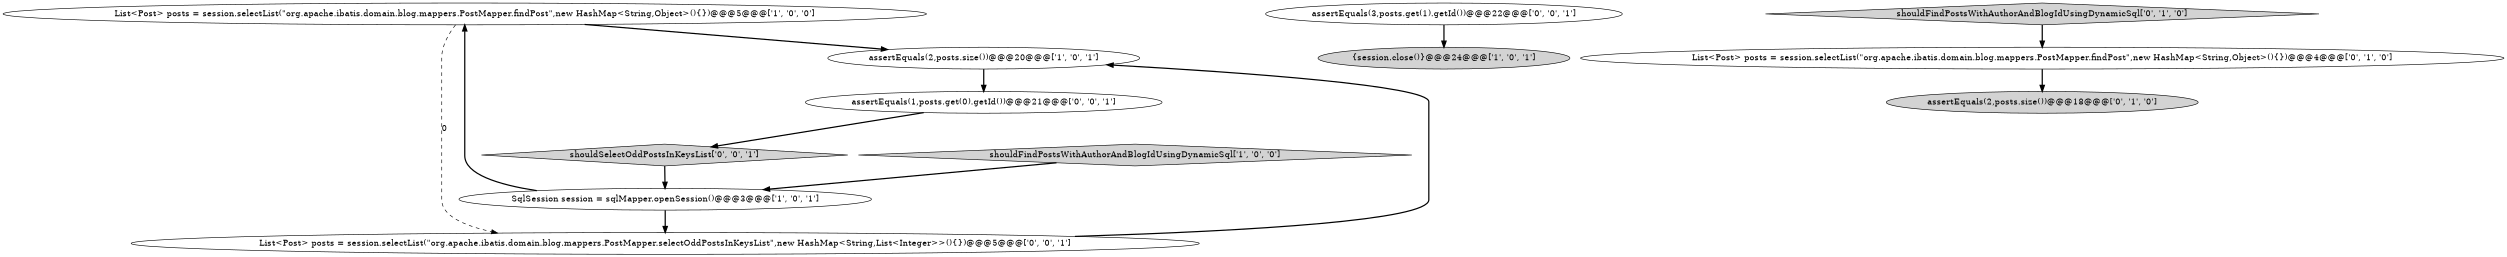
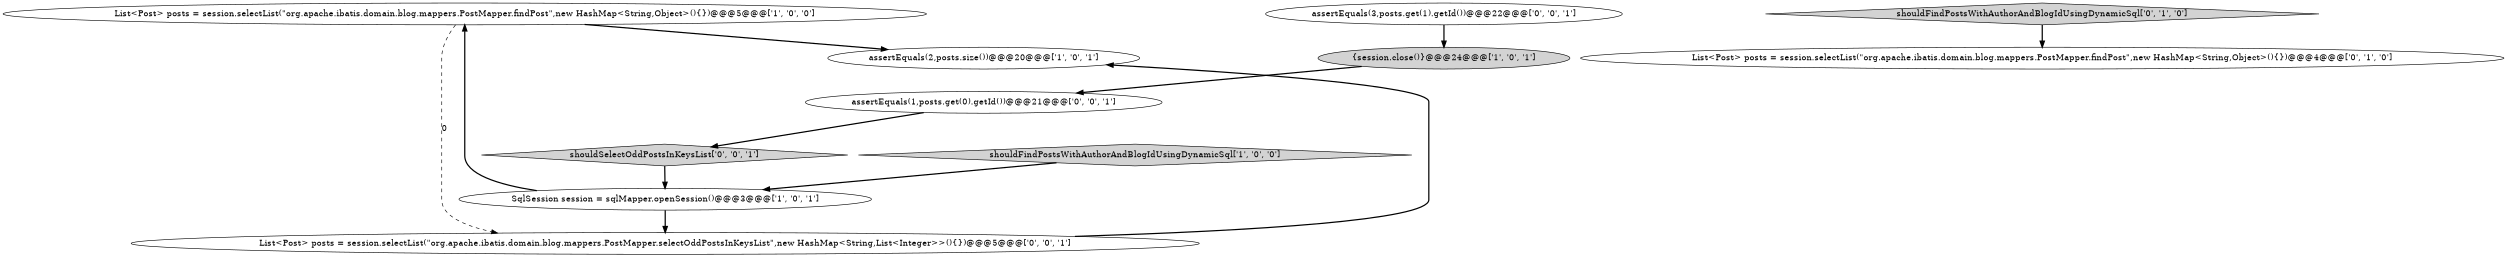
(984, 77) -> (1222, 79)
(2042, 102) -> none
